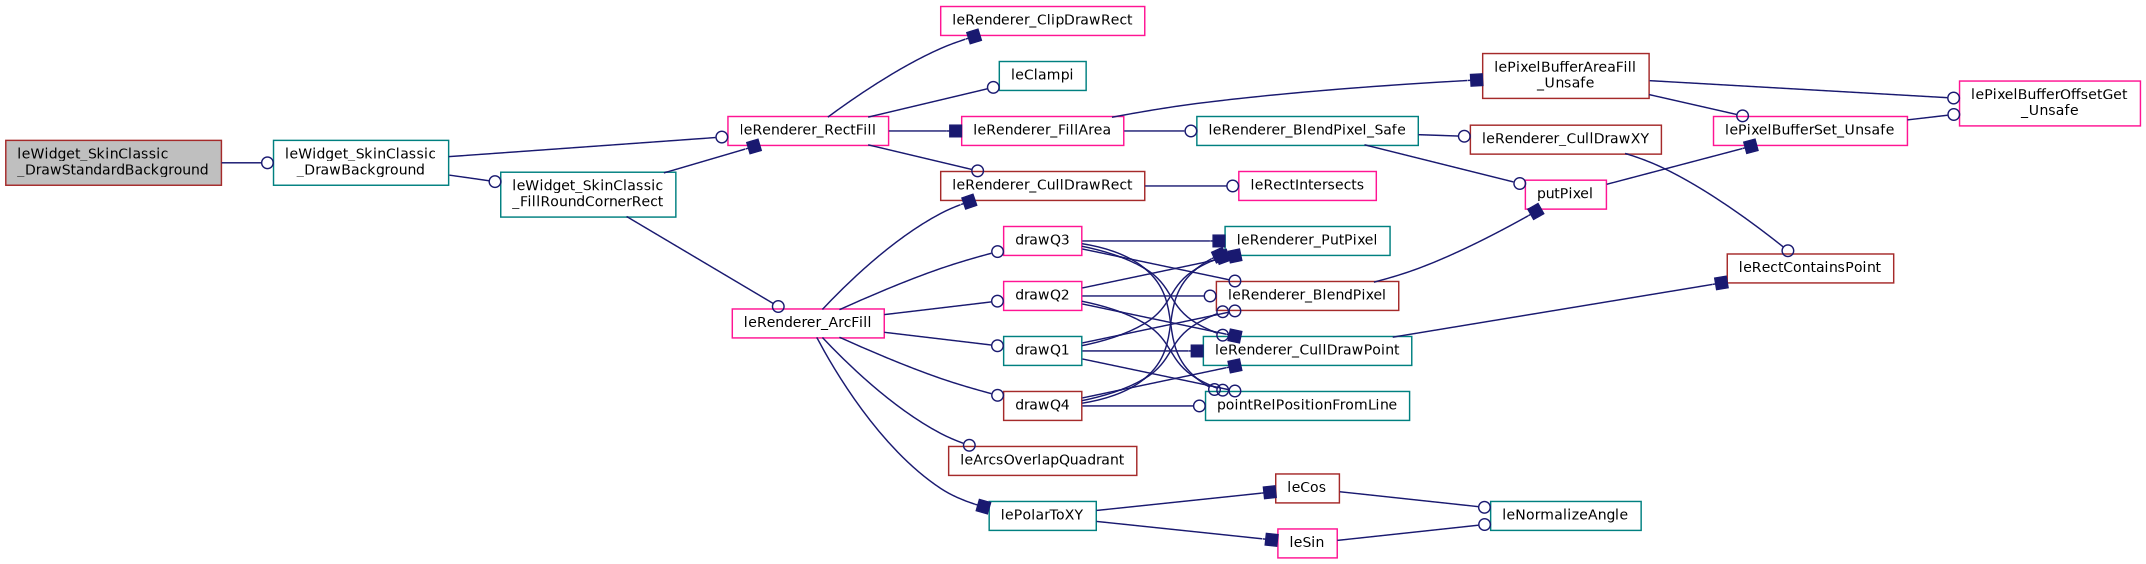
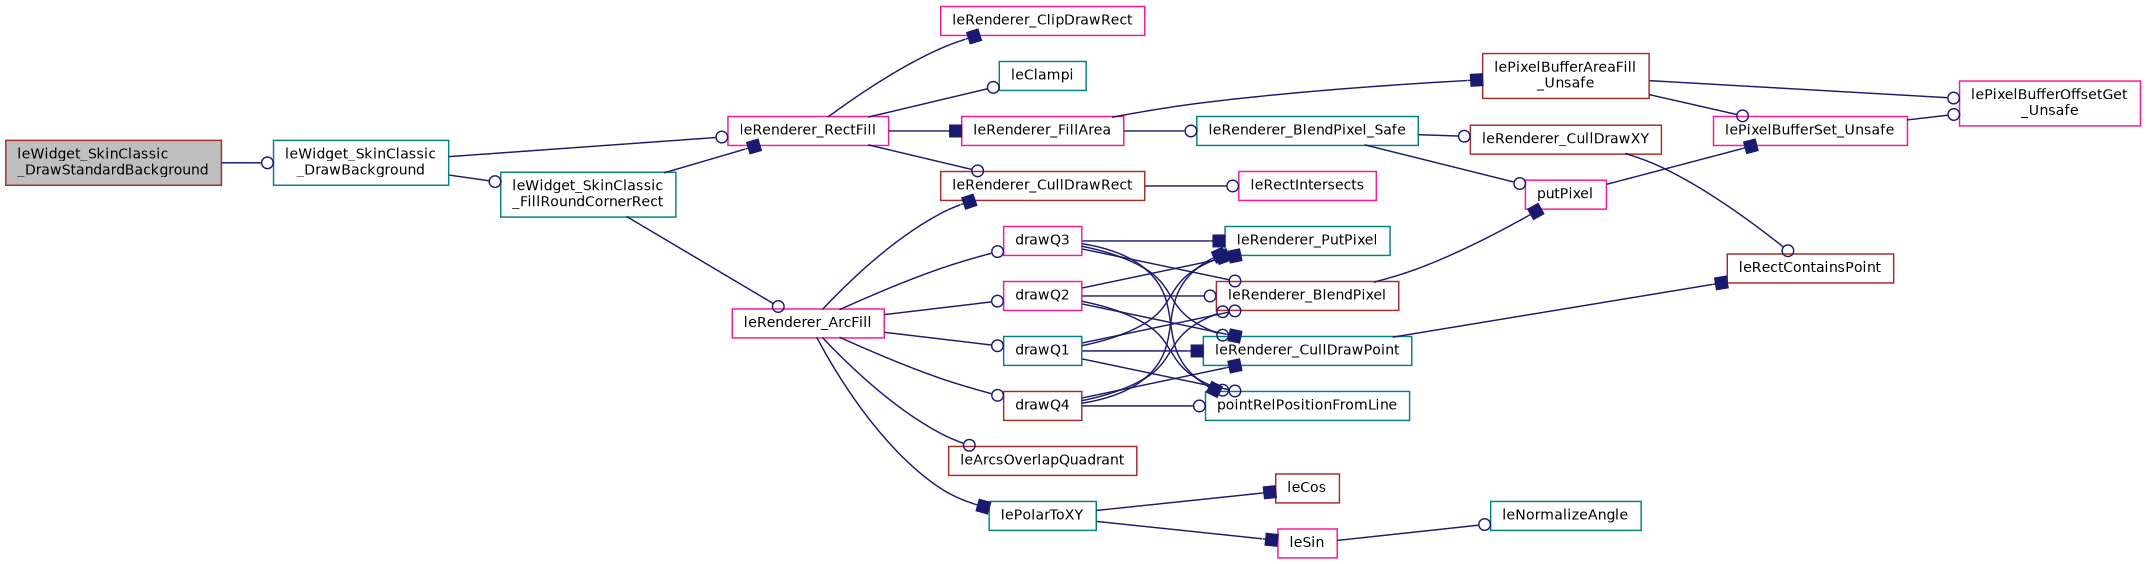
(1165, 298) -> (1165, 298)
(1409, 499) -> none
